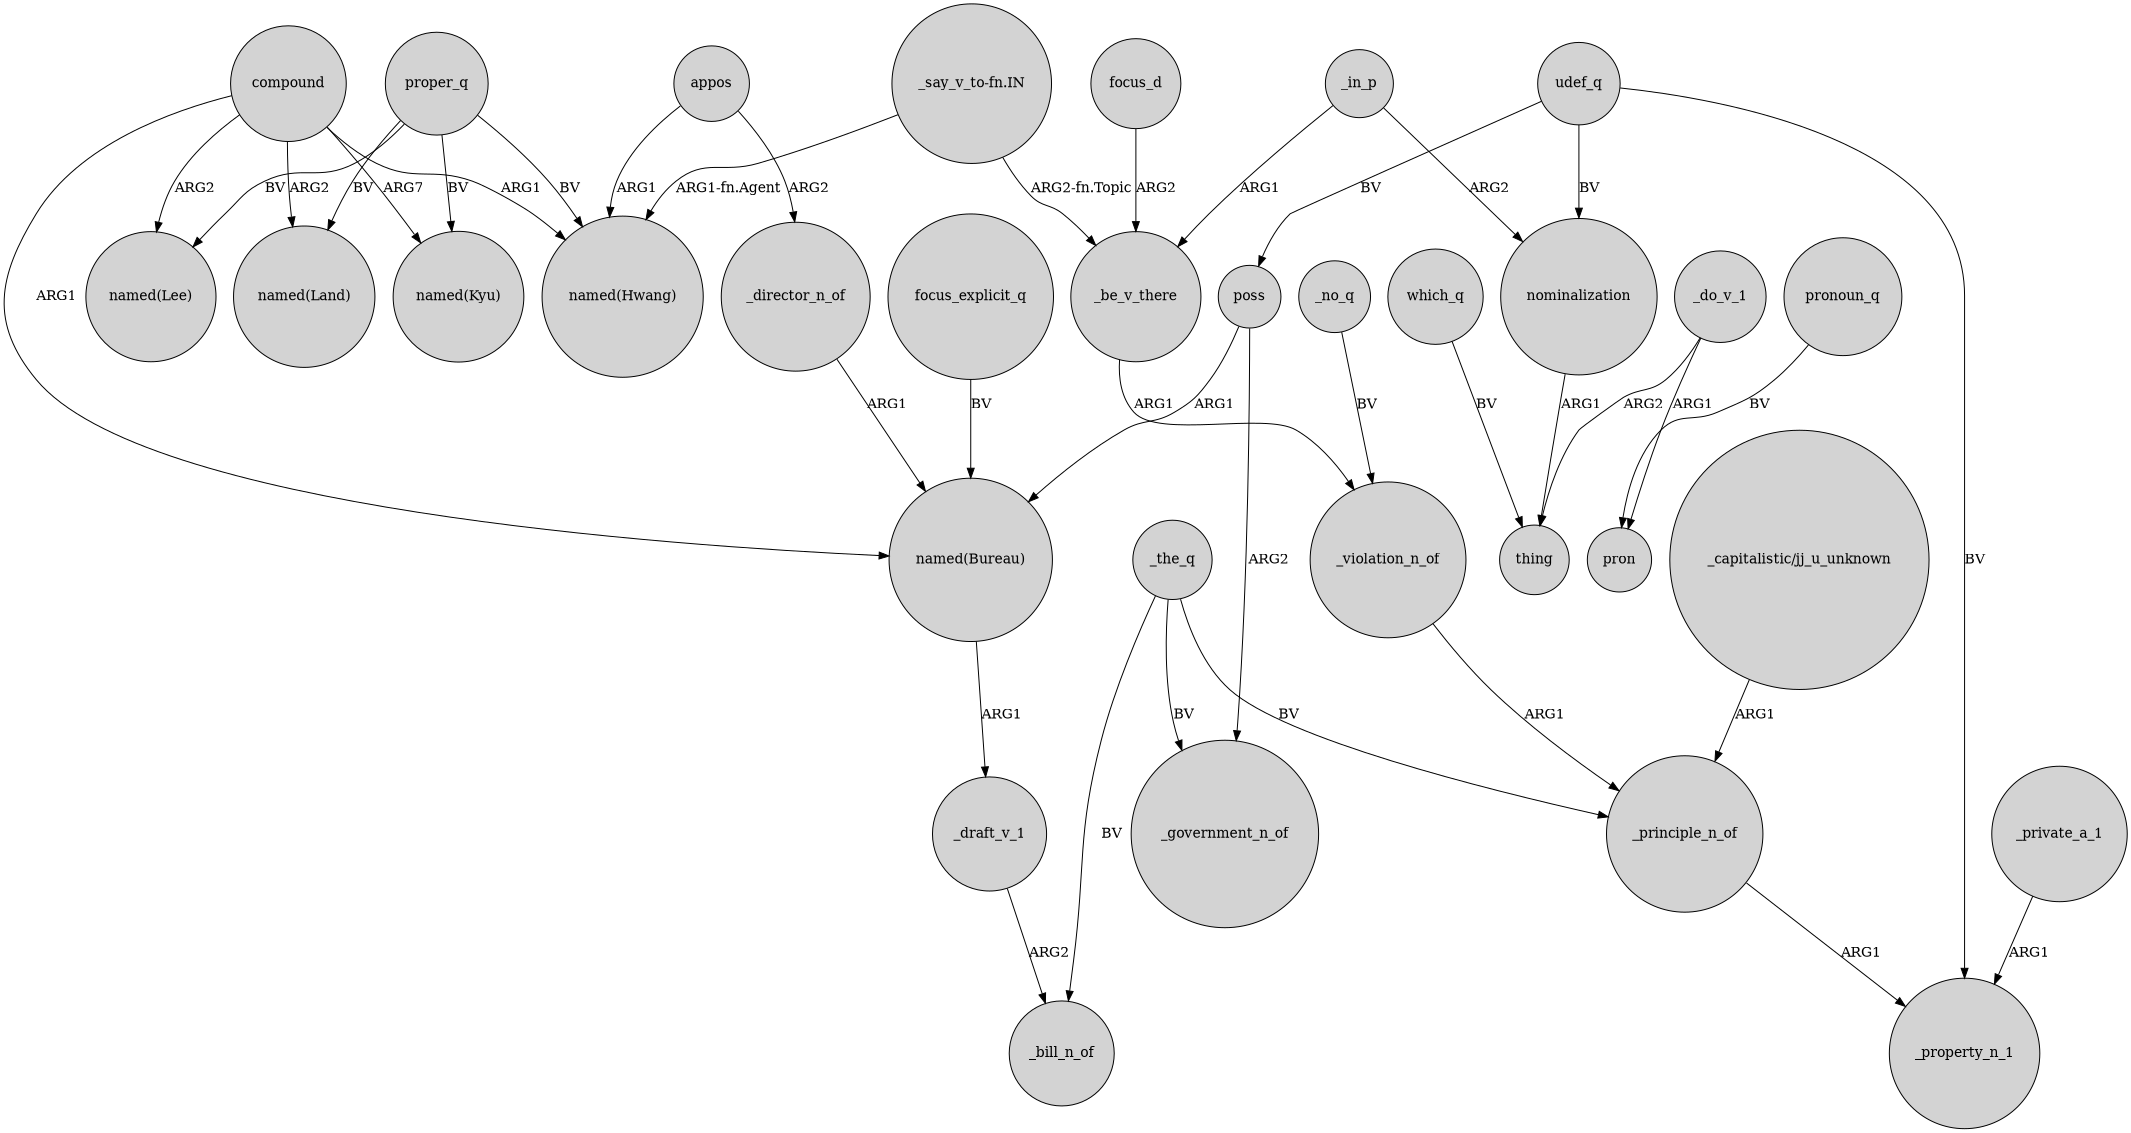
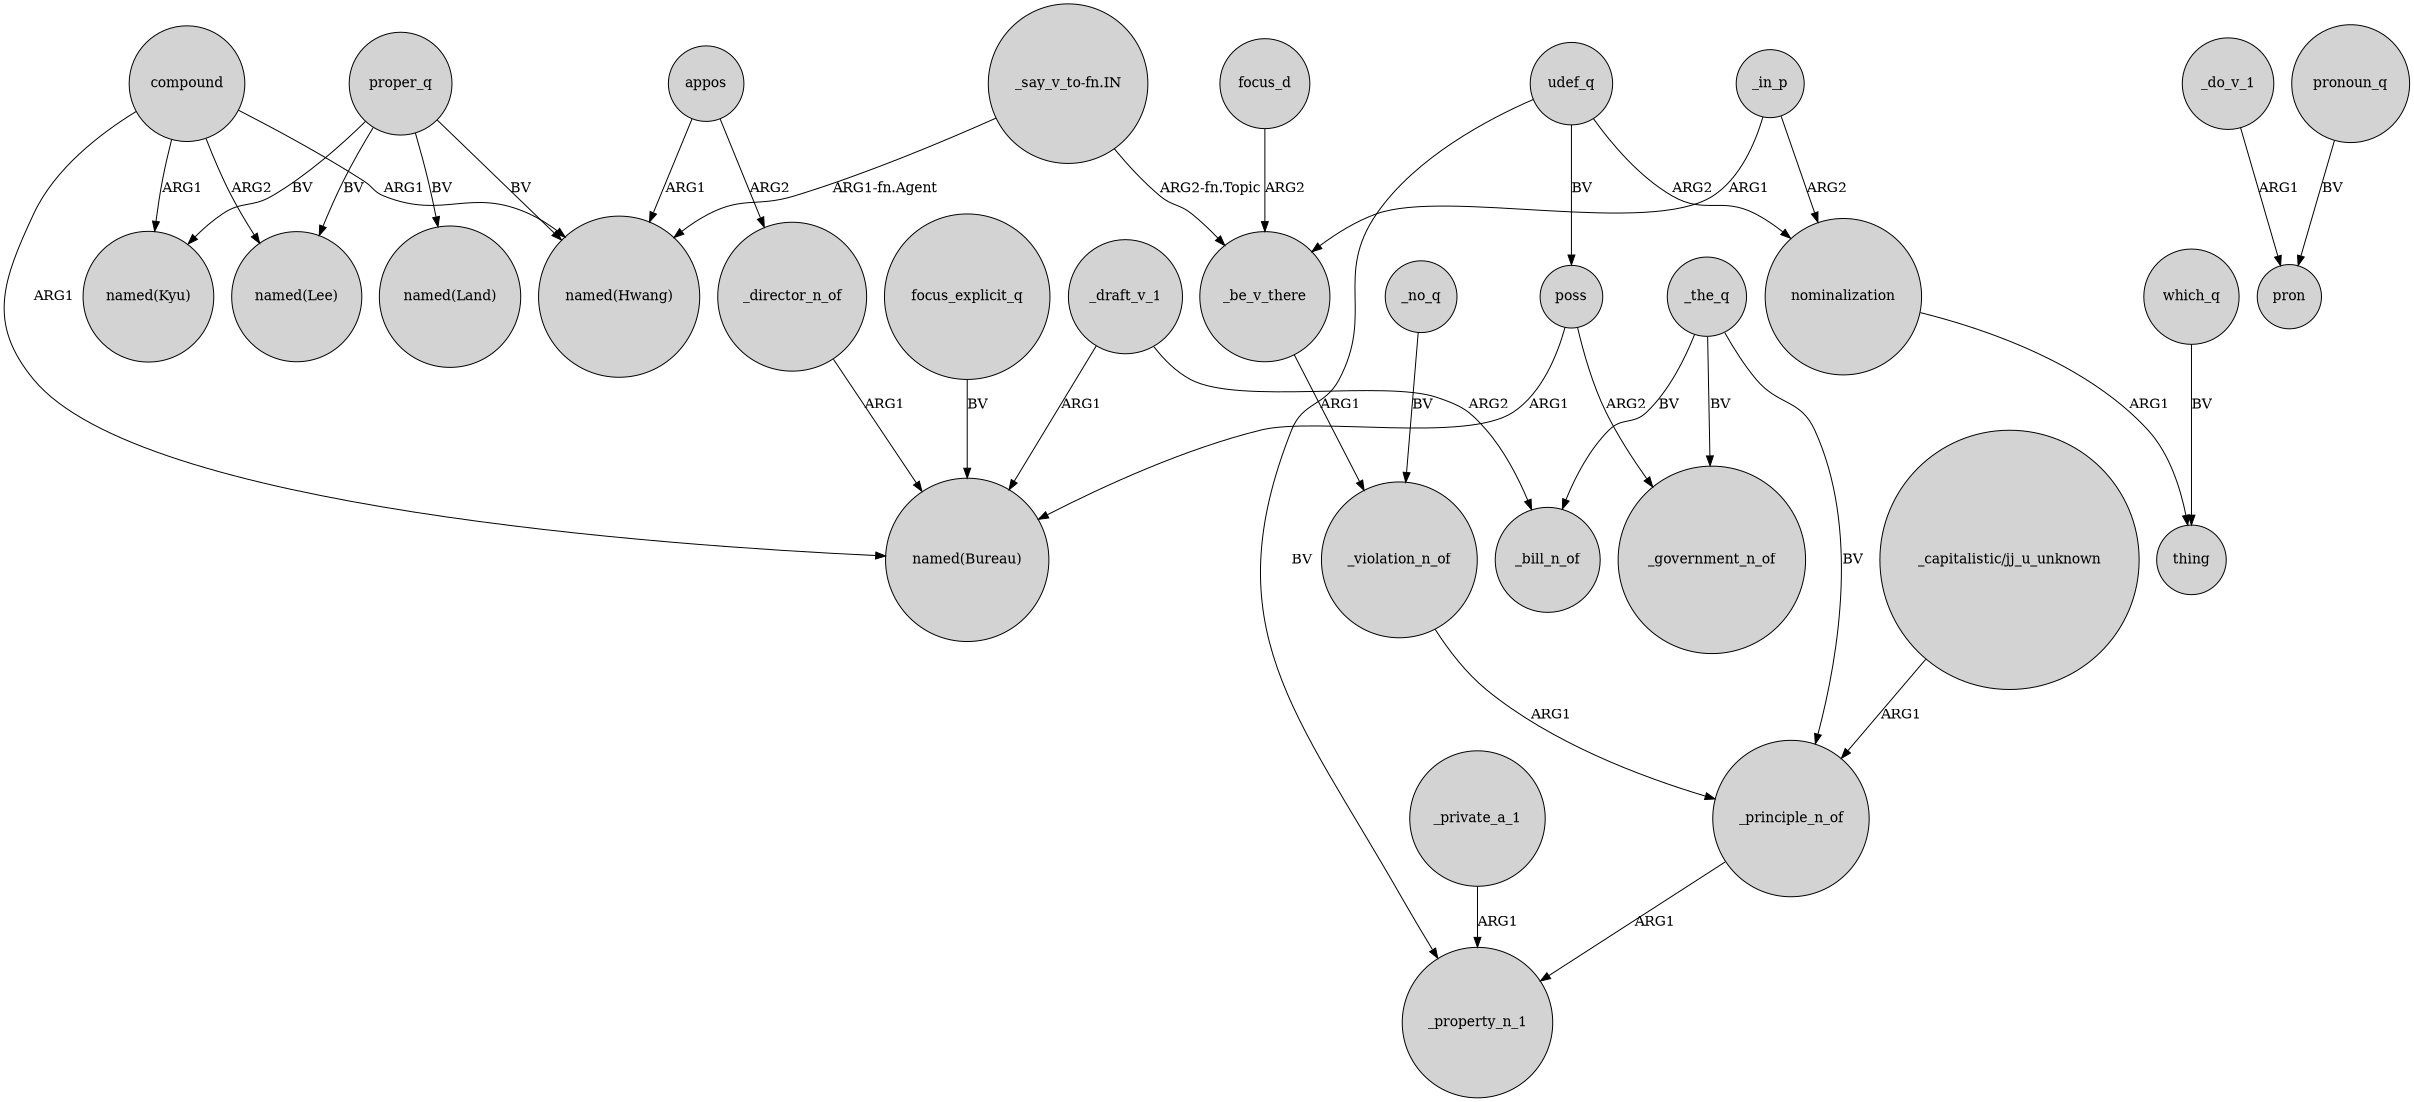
(288, 181) -> none
(404, 189) -> (183, 189)
(1589, 189) -> (1693, 189)
(1604, 411) -> none
(981, 704) -> (1055, 413)
